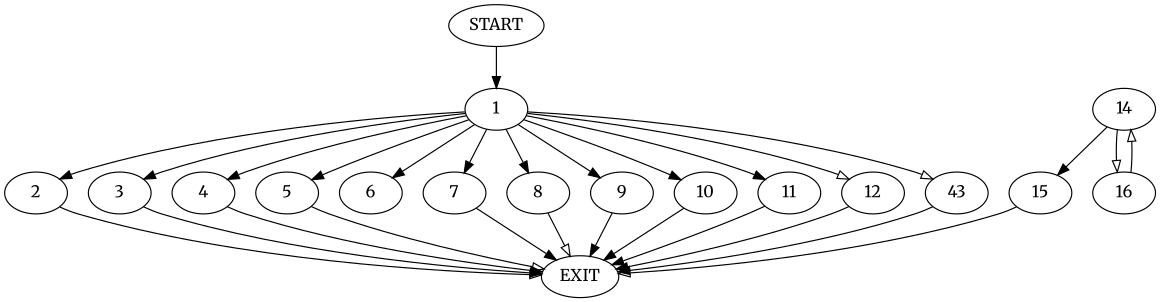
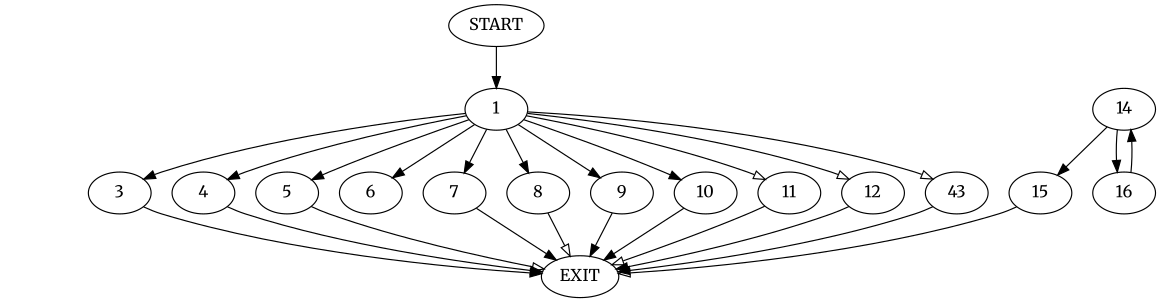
(641, 141) -> (641, 141)
(1116, 145) -> (1116, 145)
(1132, 157) -> (1132, 157)
(36, 193) -> none
(695, 235) -> (695, 235)
